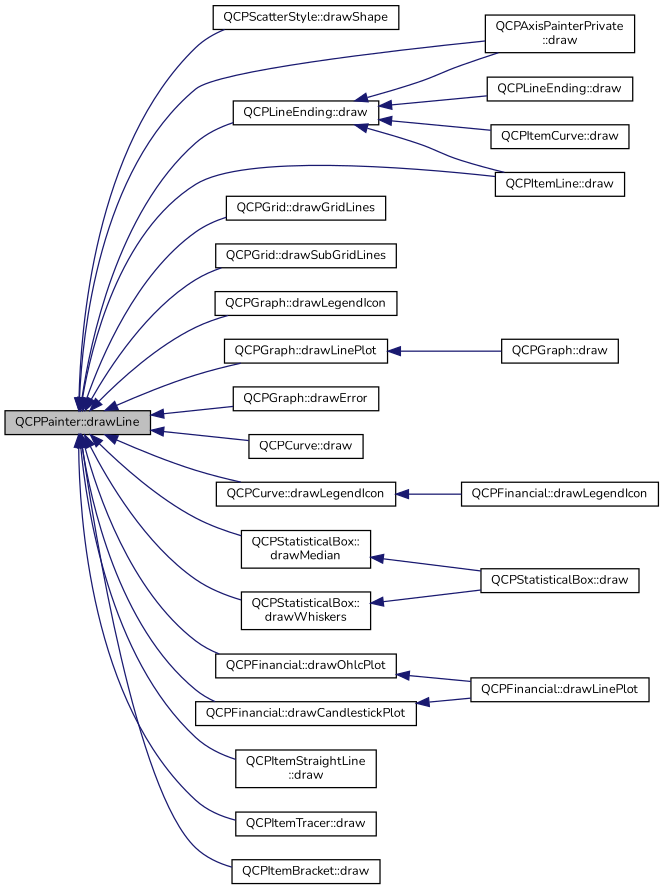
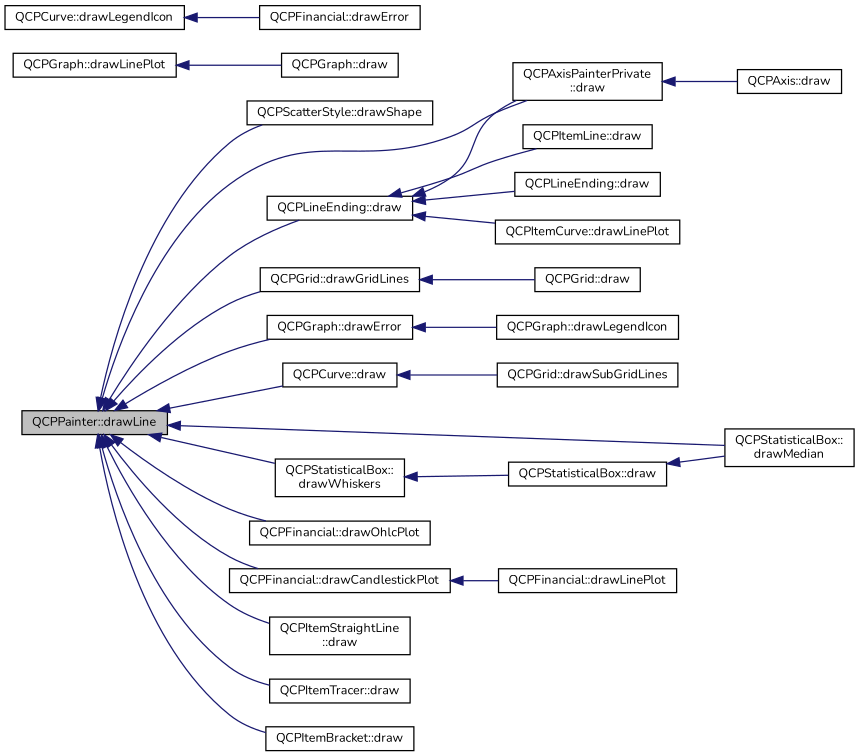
none -> (789, 82)
(560, 137) -> (588, 232)
(221, 175) -> none
none -> (588, 280)
(146, 323) -> (454, 375)
(158, 350) -> (461, 327)
(178, 381) -> none
(178, 464) -> none
(560, 494) -> (340, 18)
(432, 565) -> (702, 459)
(440, 679) -> none
